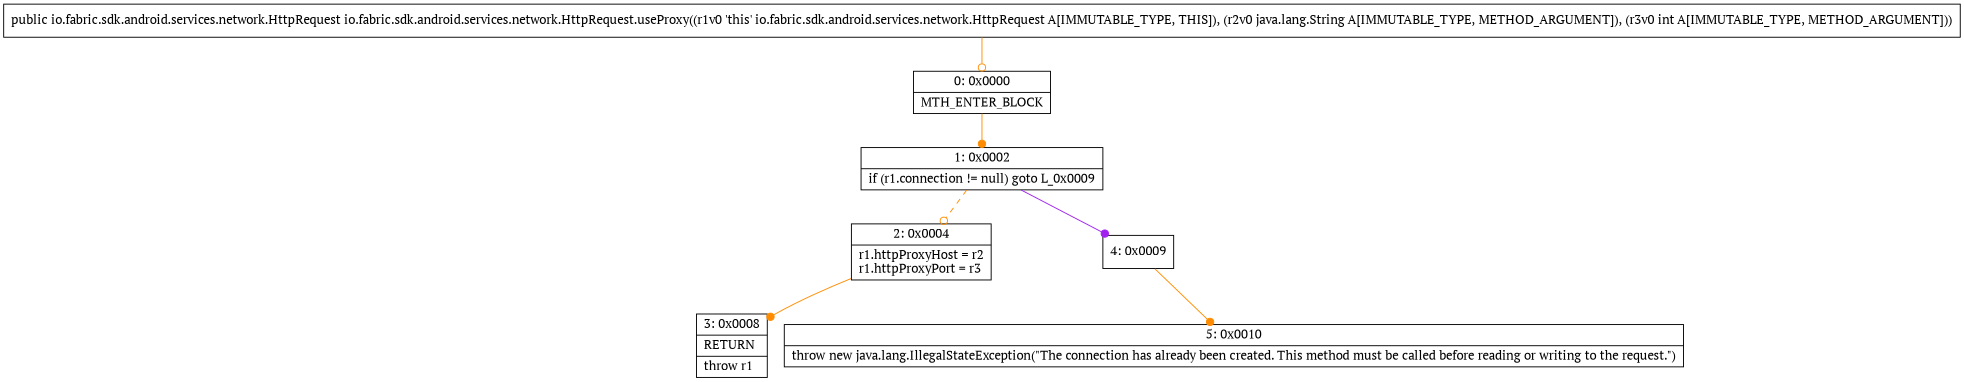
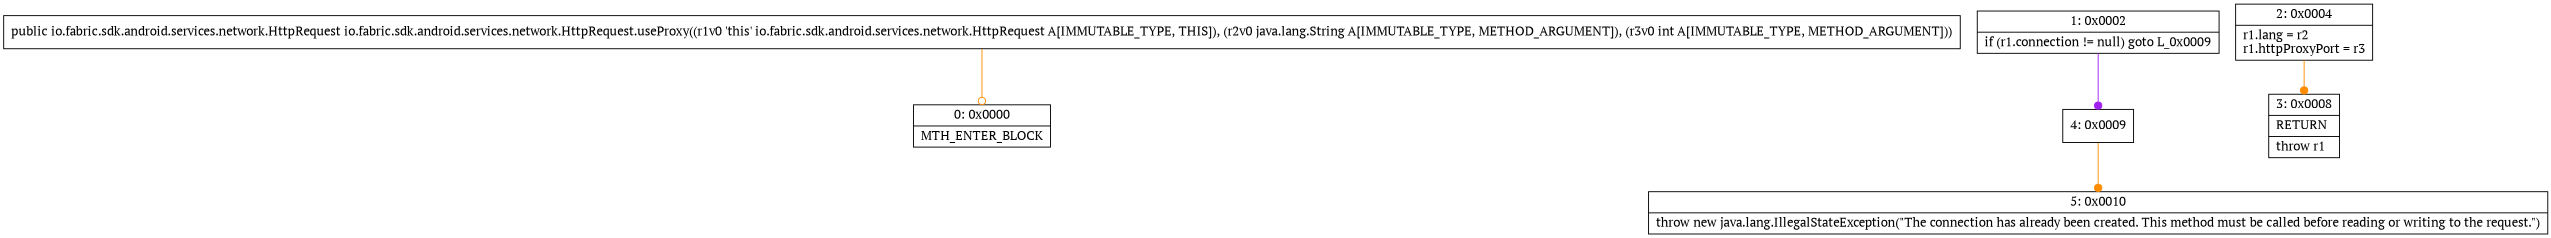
(982, 127) -> none
(956, 204) -> none
(921, 255) -> (2276, 35)
